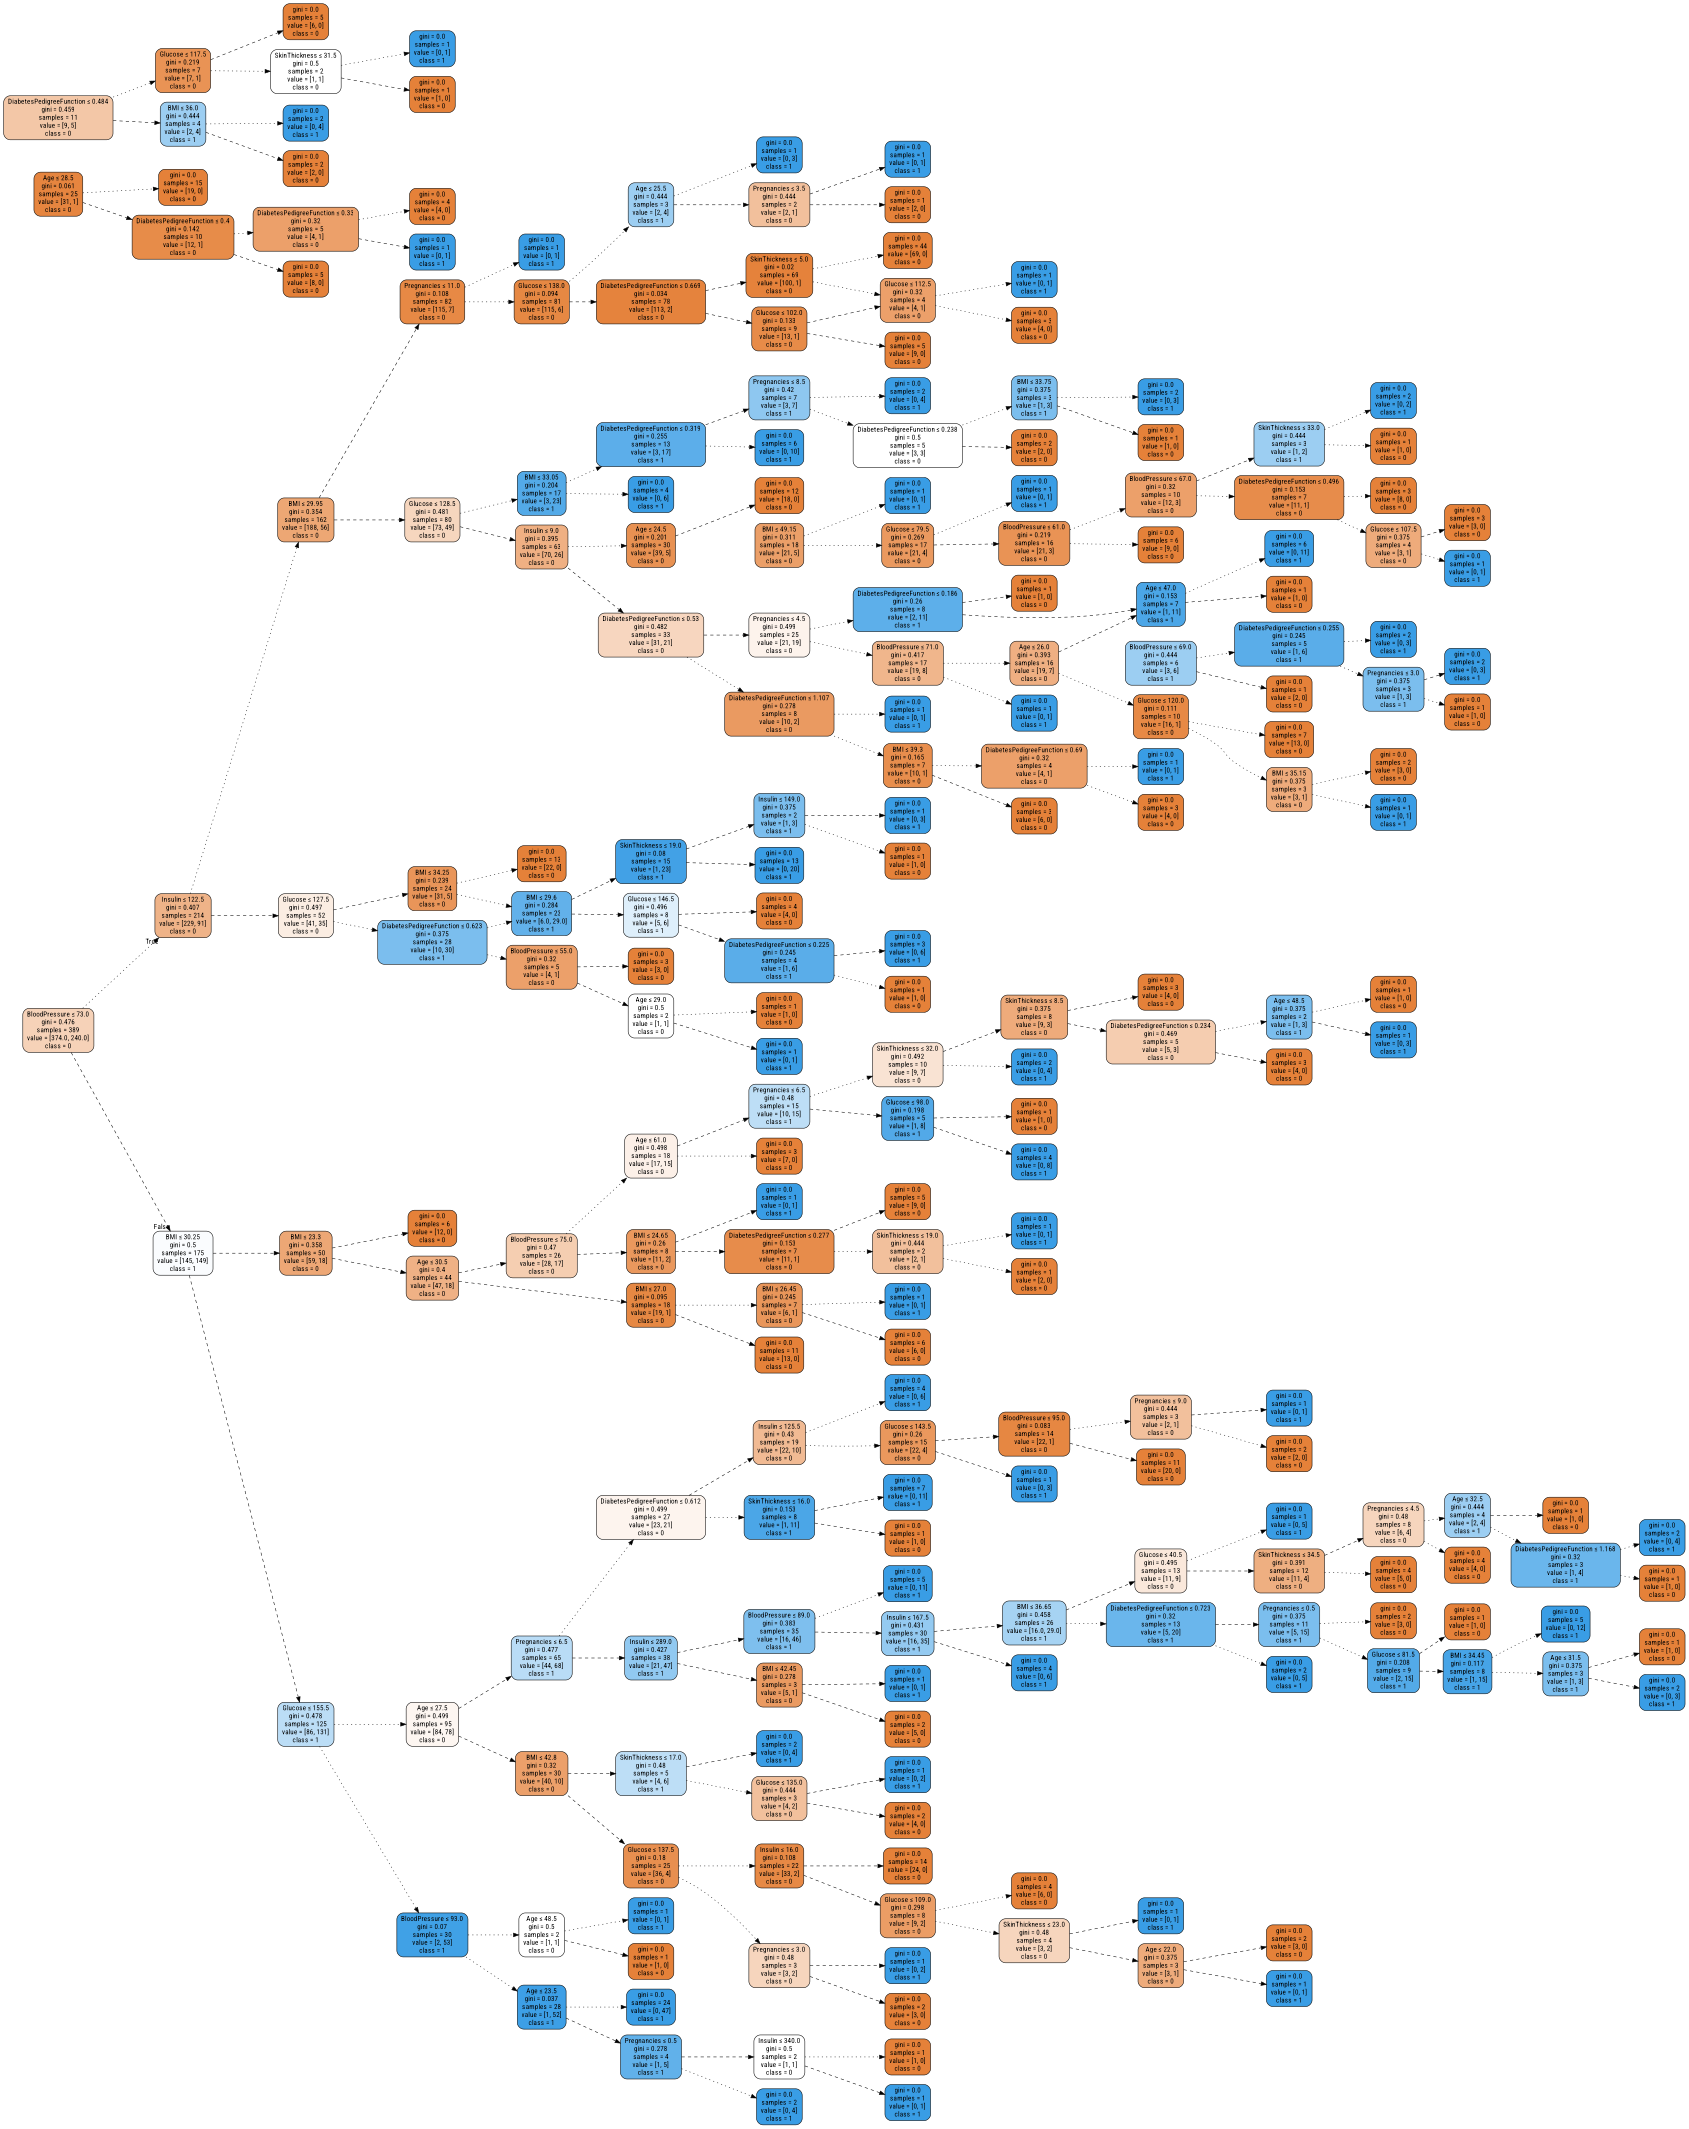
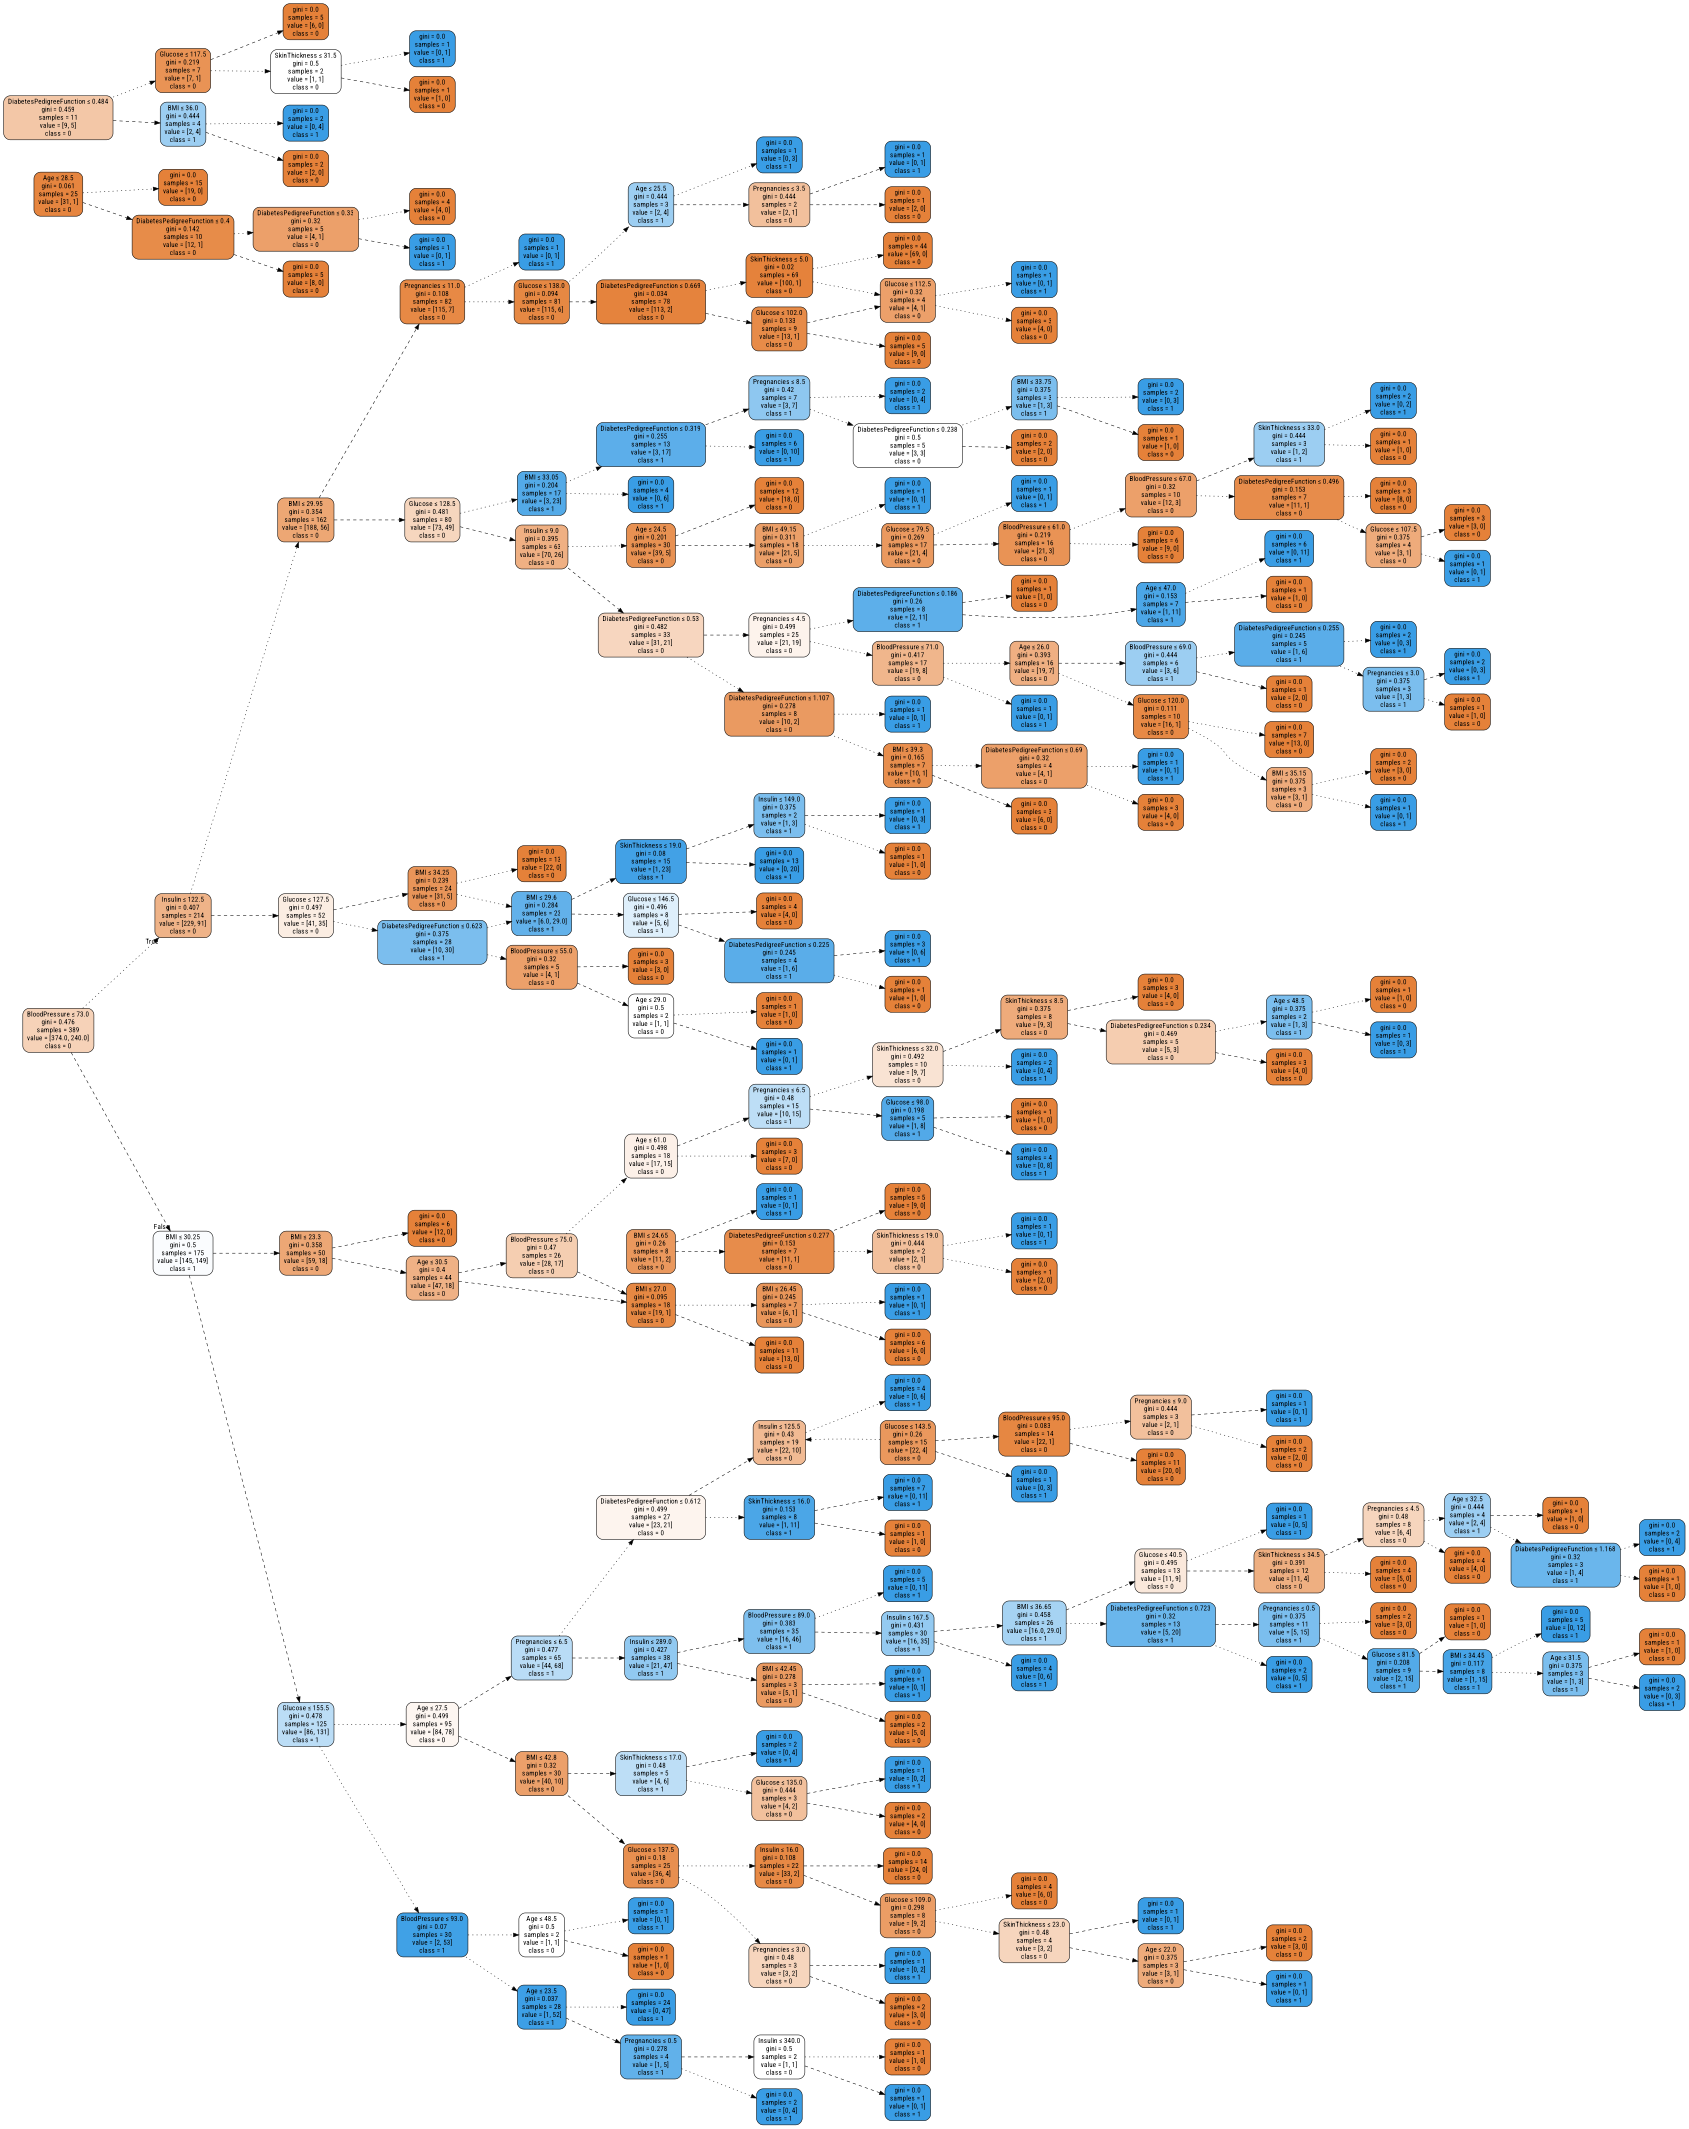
(723, 287) -> (723, 287)
none -> (712, 545)
(1095, 635) -> (1089, 663)
(599, 1254) -> (599, 1282)
(840, 1446) -> (846, 1439)
